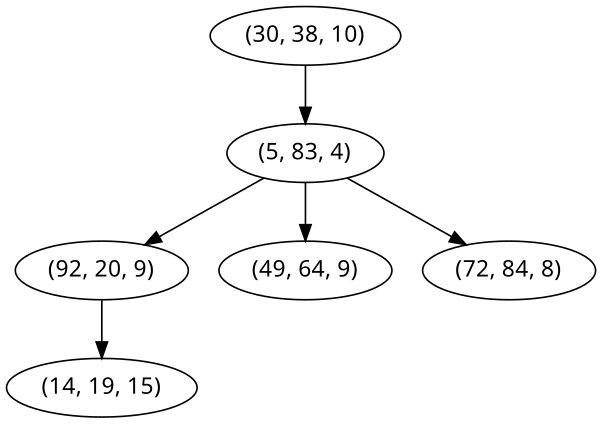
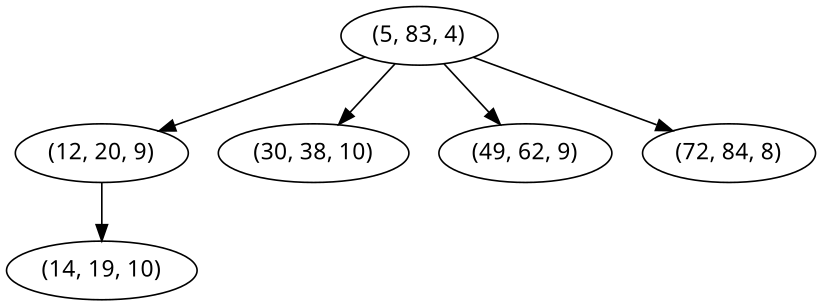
(305, 87) -> (373, 88)
(102, 270) -> (102, 153)
(305, 270) -> (525, 153)
(102, 388) -> (102, 270)
